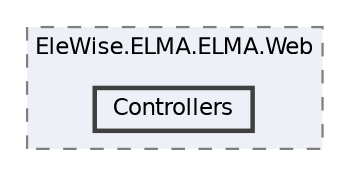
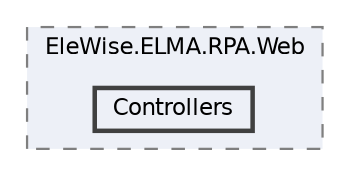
(175, 48) -> (175, 48)
